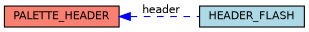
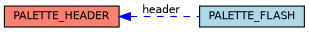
(252, 17) -> (252, 17)
